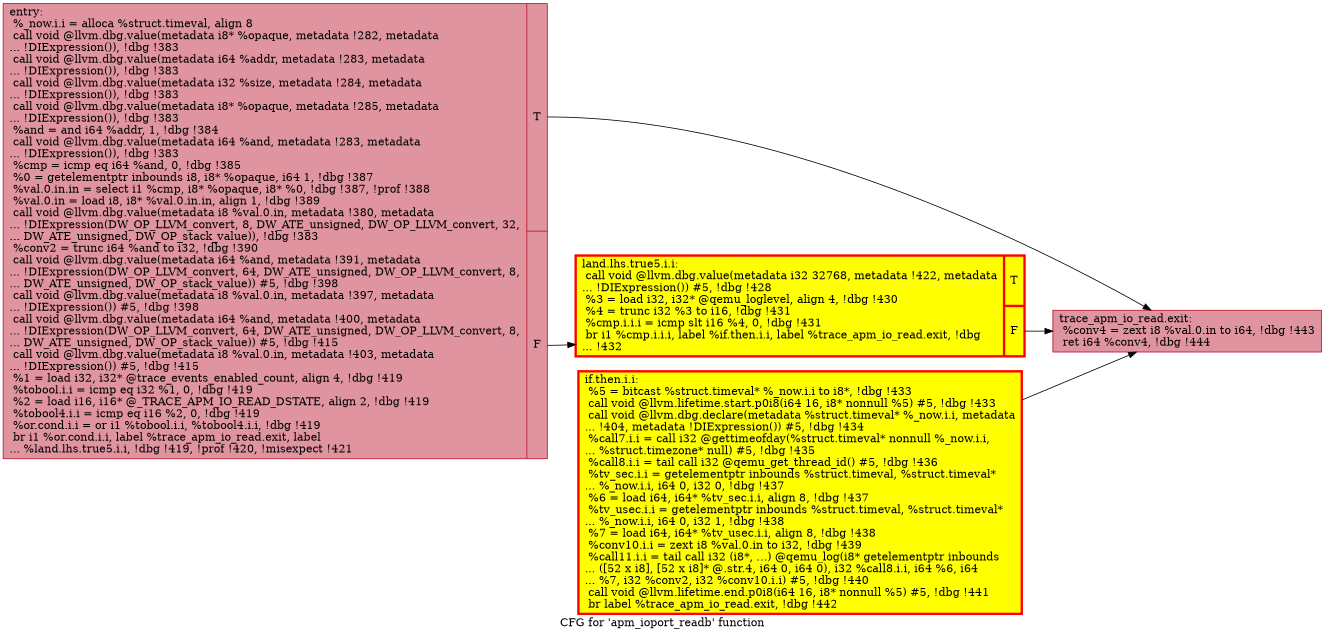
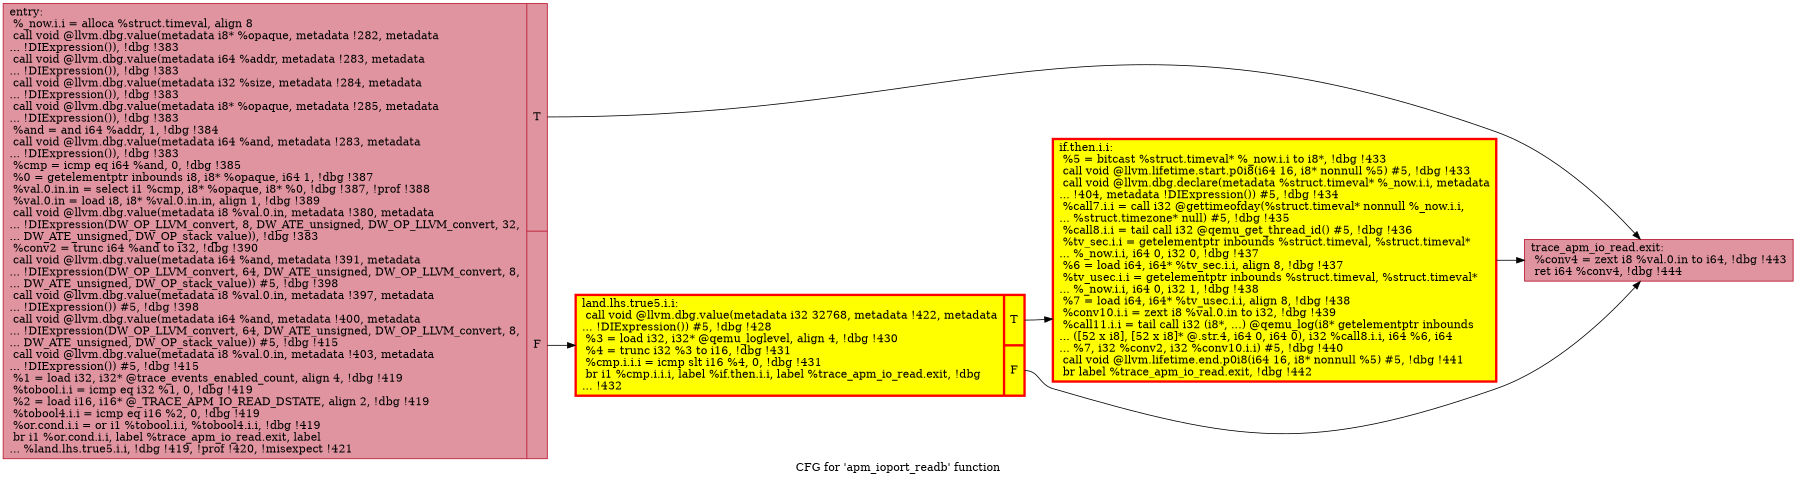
none -> (1035, 320)
